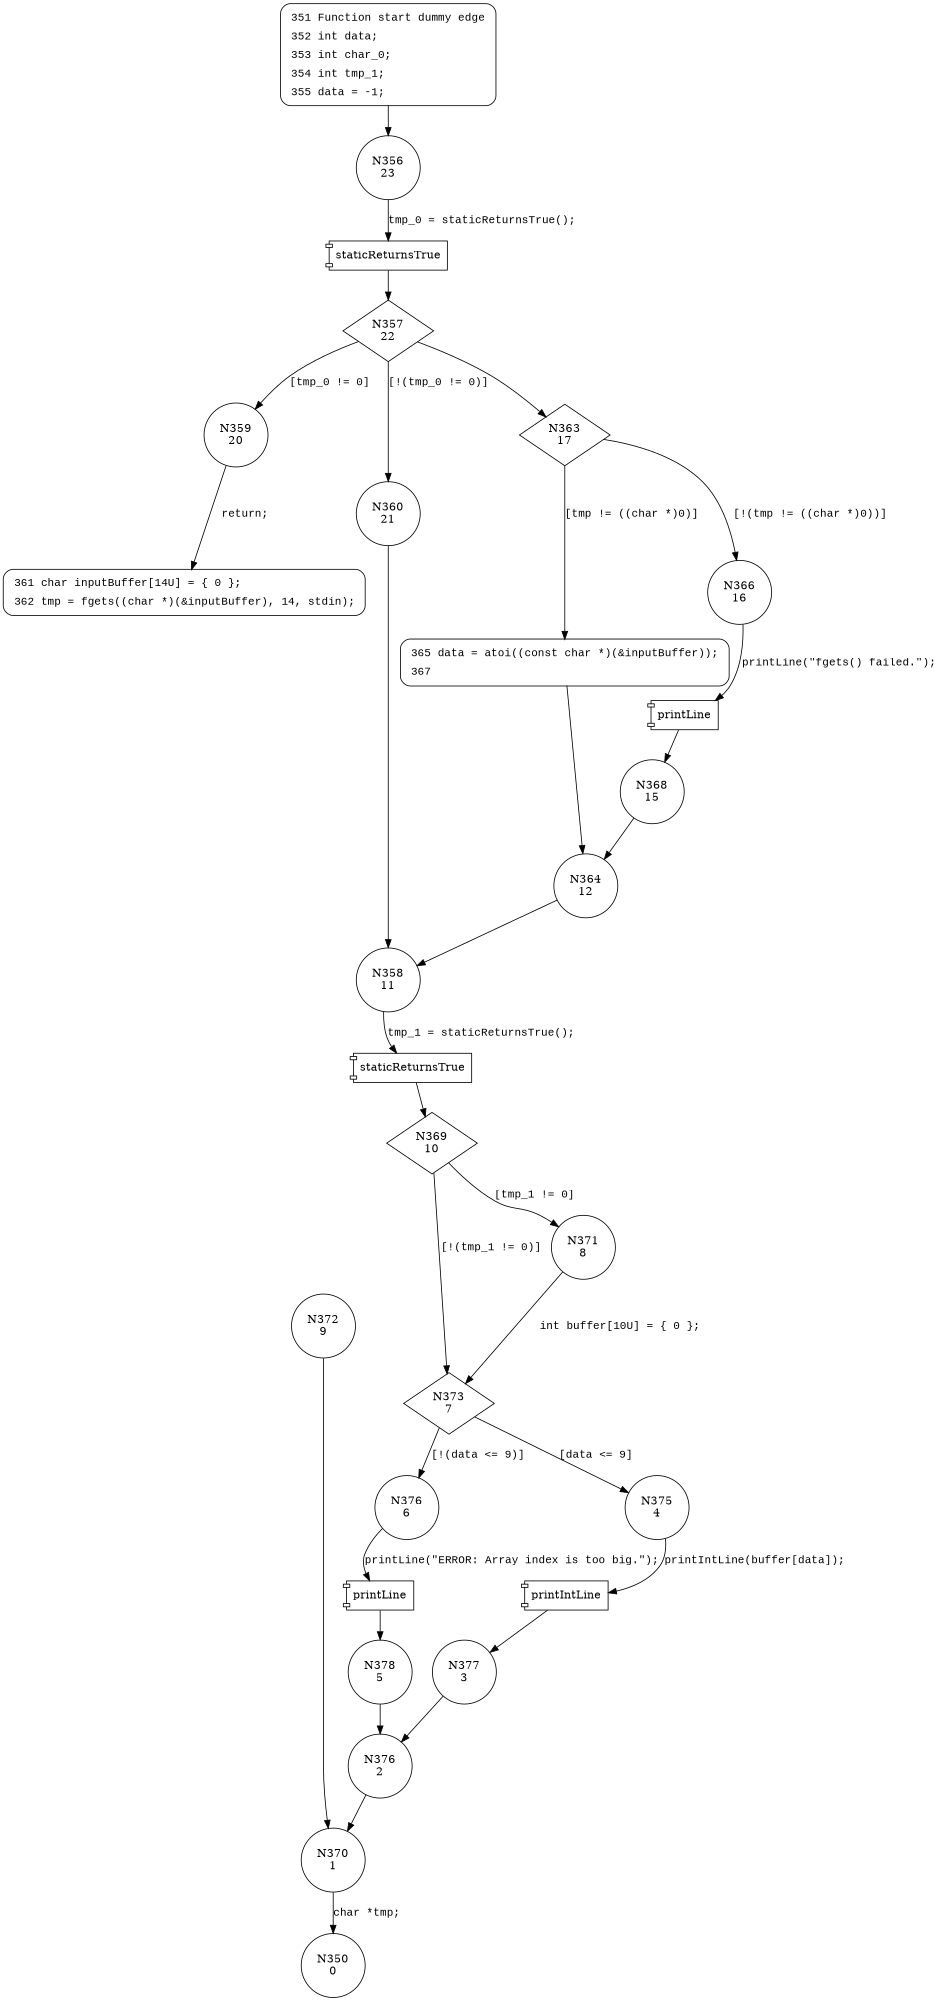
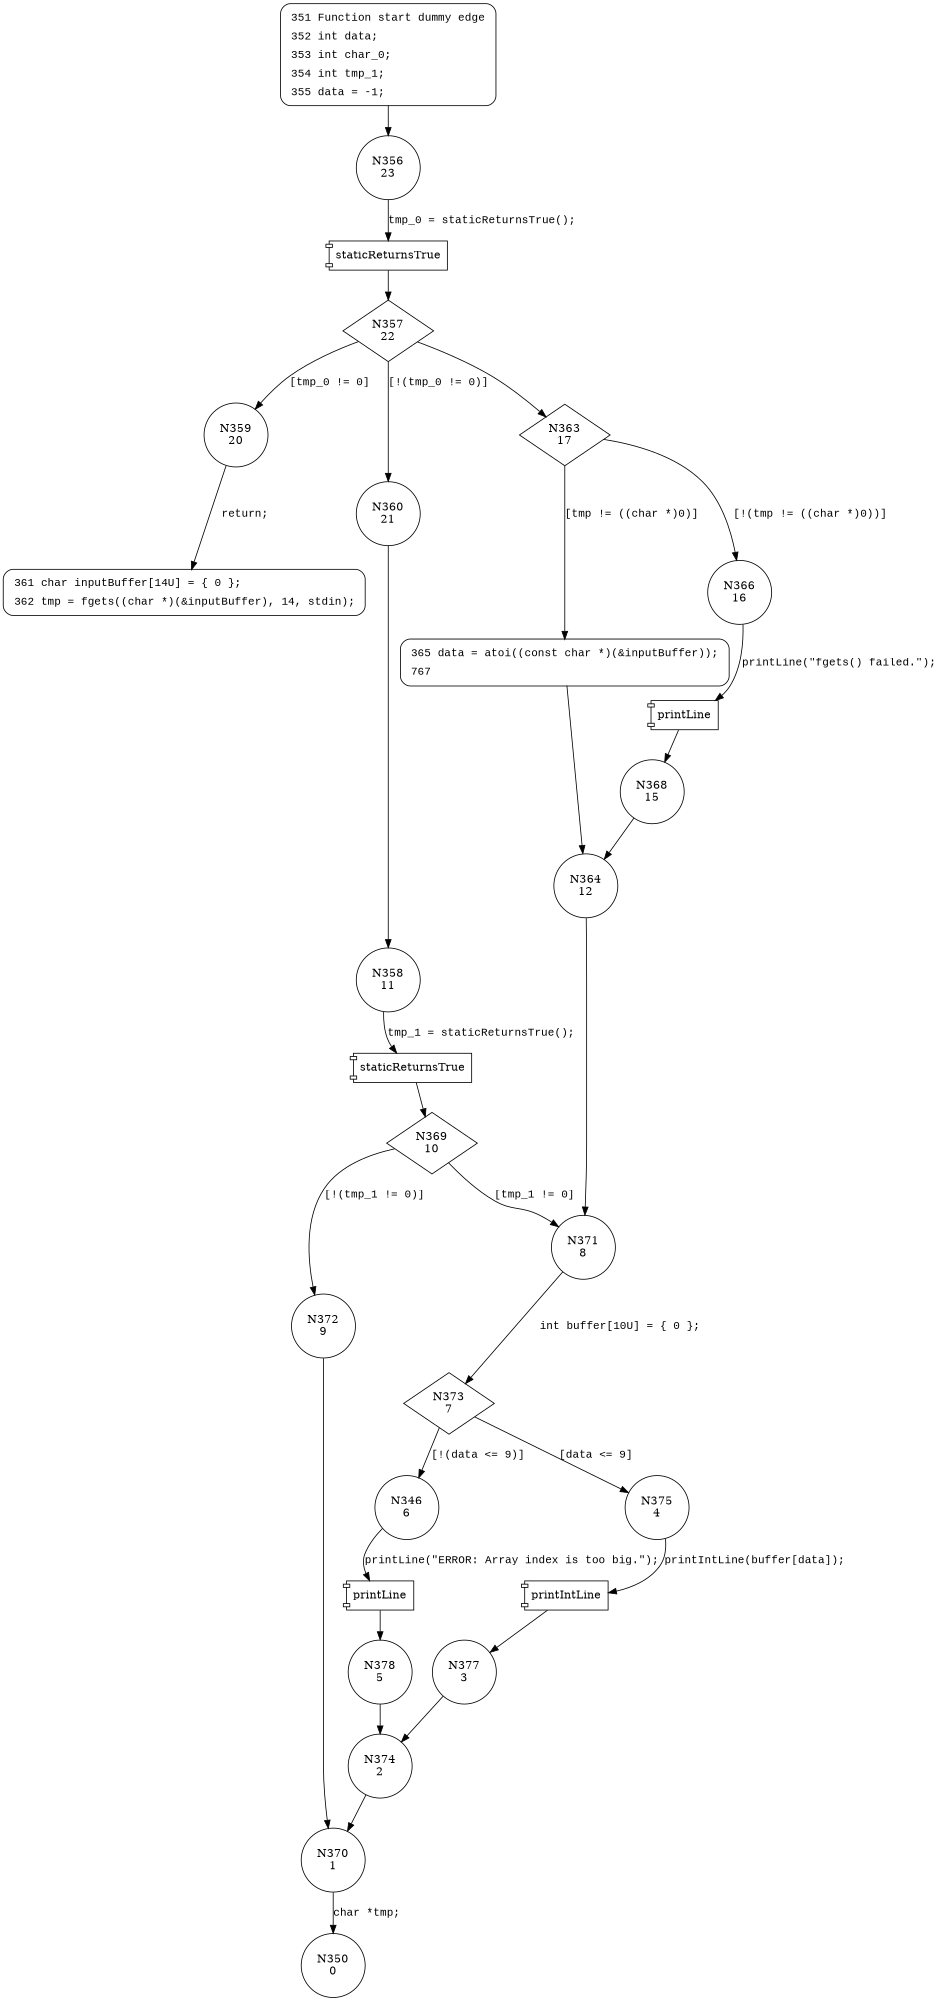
(421, 671) -> (421, 671)
(491, 931) -> (587, 1063)
(440, 1269) -> (320, 1197)
(407, 1508) -> (407, 1508)
(380, 1766) -> (380, 1766)
